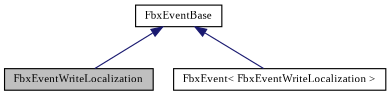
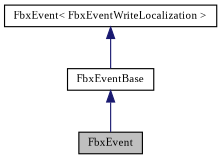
(234, 51) -> (111, 54)
(79, 79) -> (111, 143)
